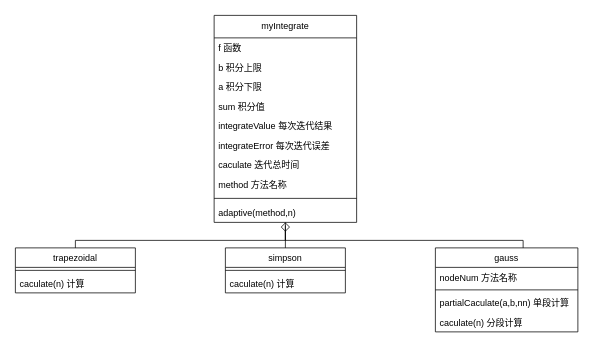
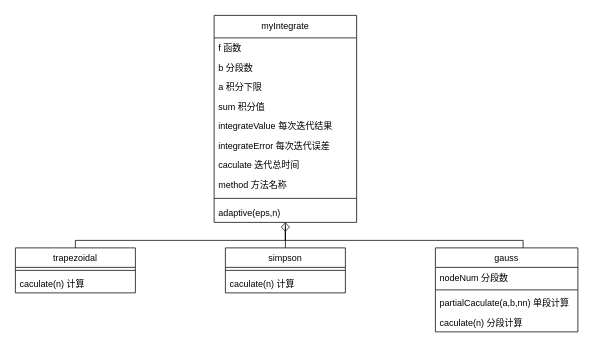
(240, 68) -> (236, 68)
(261, 213) -> (254, 213)
(476, 278) -> (472, 278)
